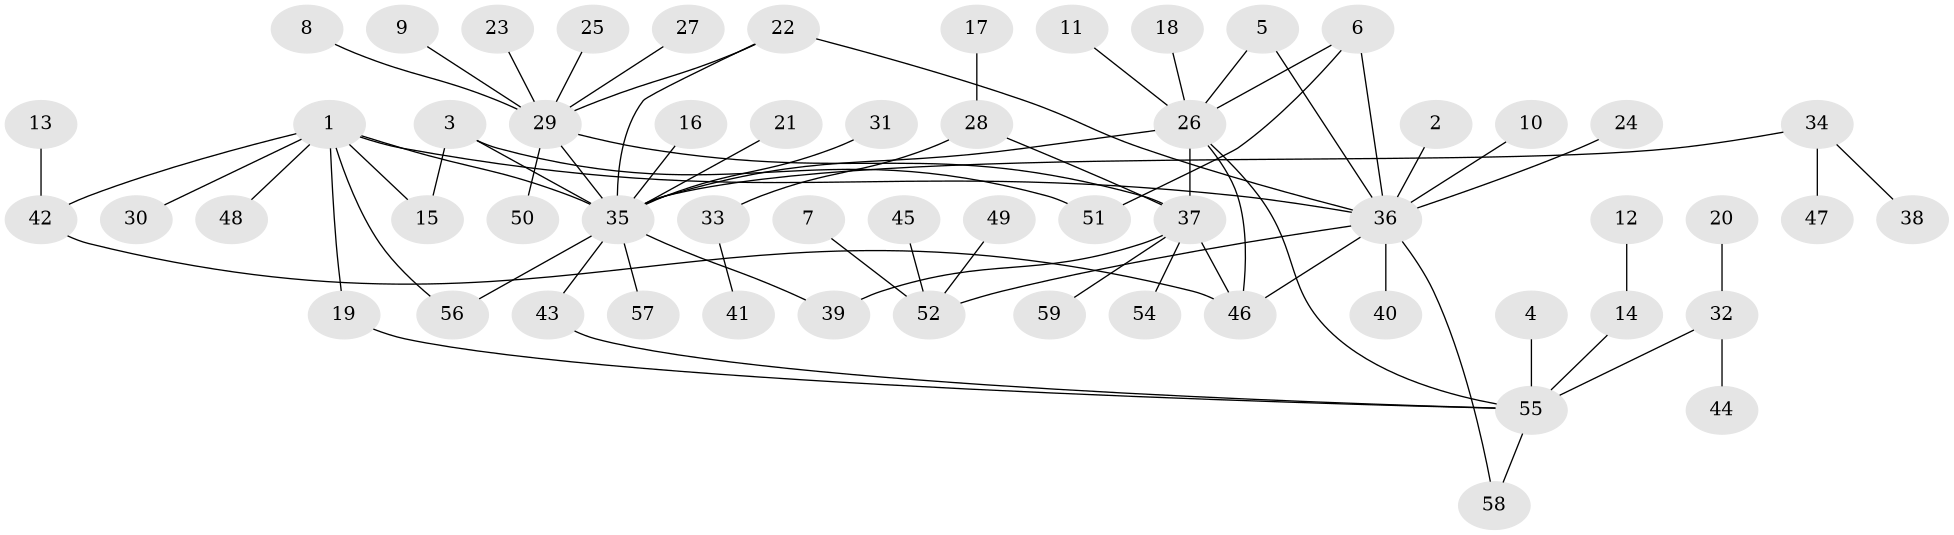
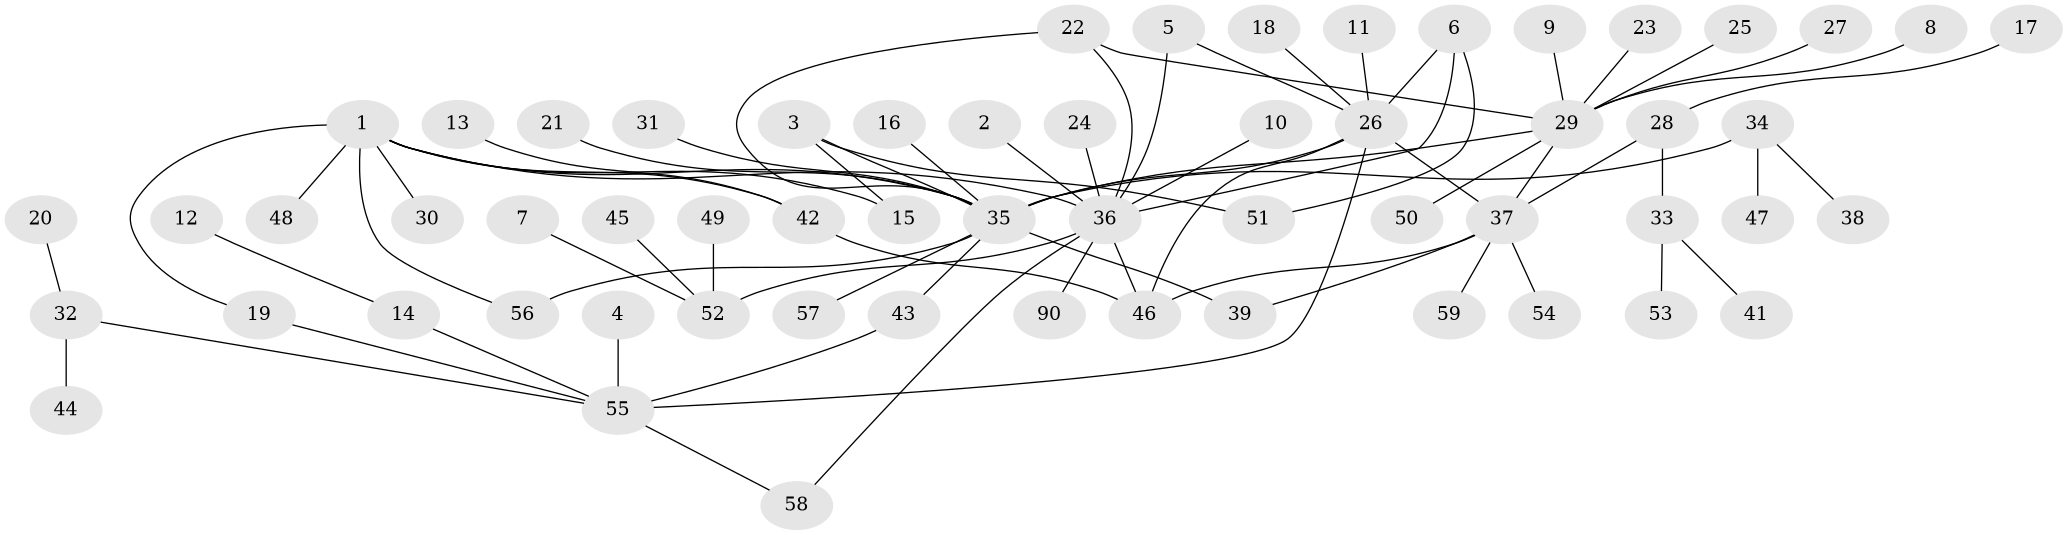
(1386, 315) -> (1050, 315)
none -> (1661, 315)
